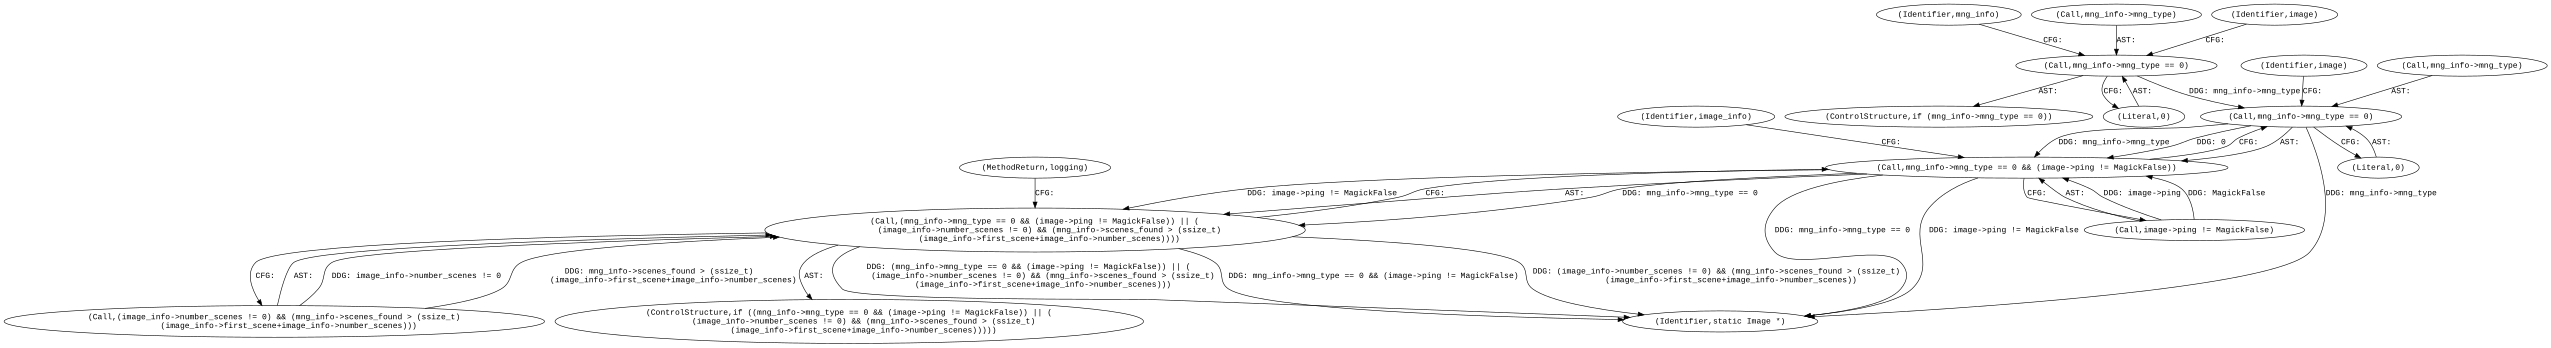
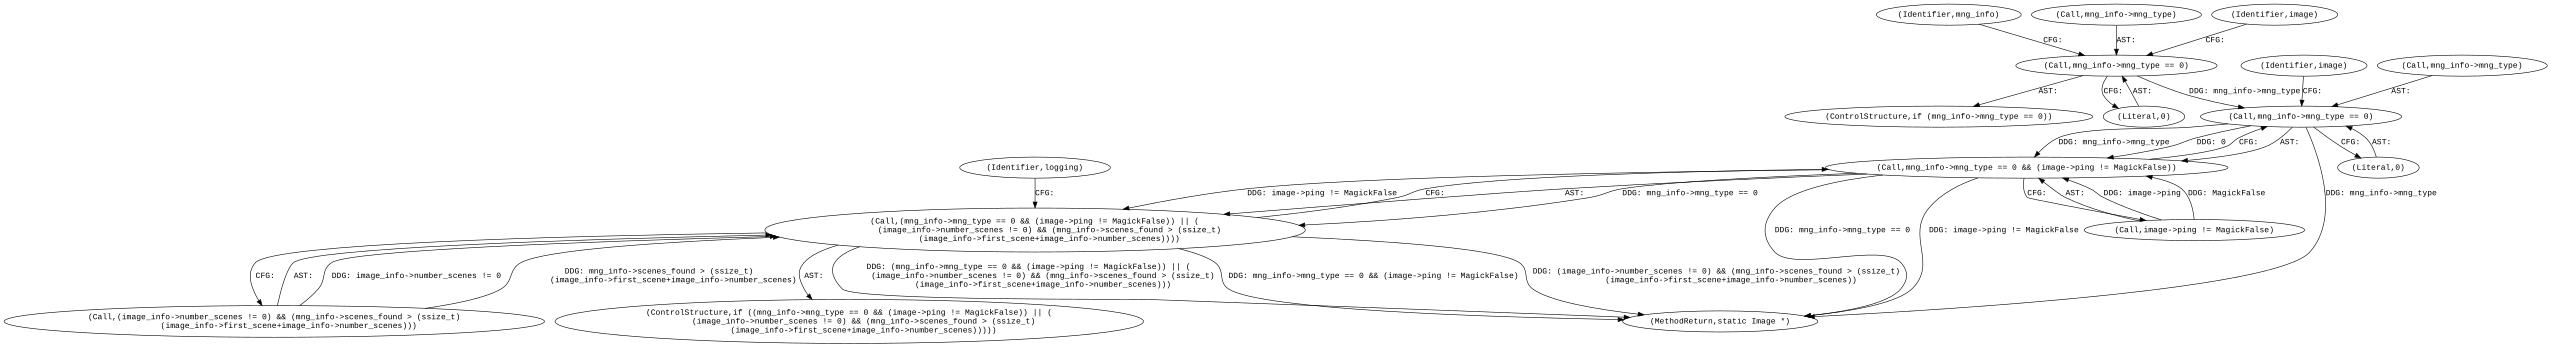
(1696, 117) -> none
(1035, 168) -> (1035, 168)
(1720, 321) -> (1720, 321)
